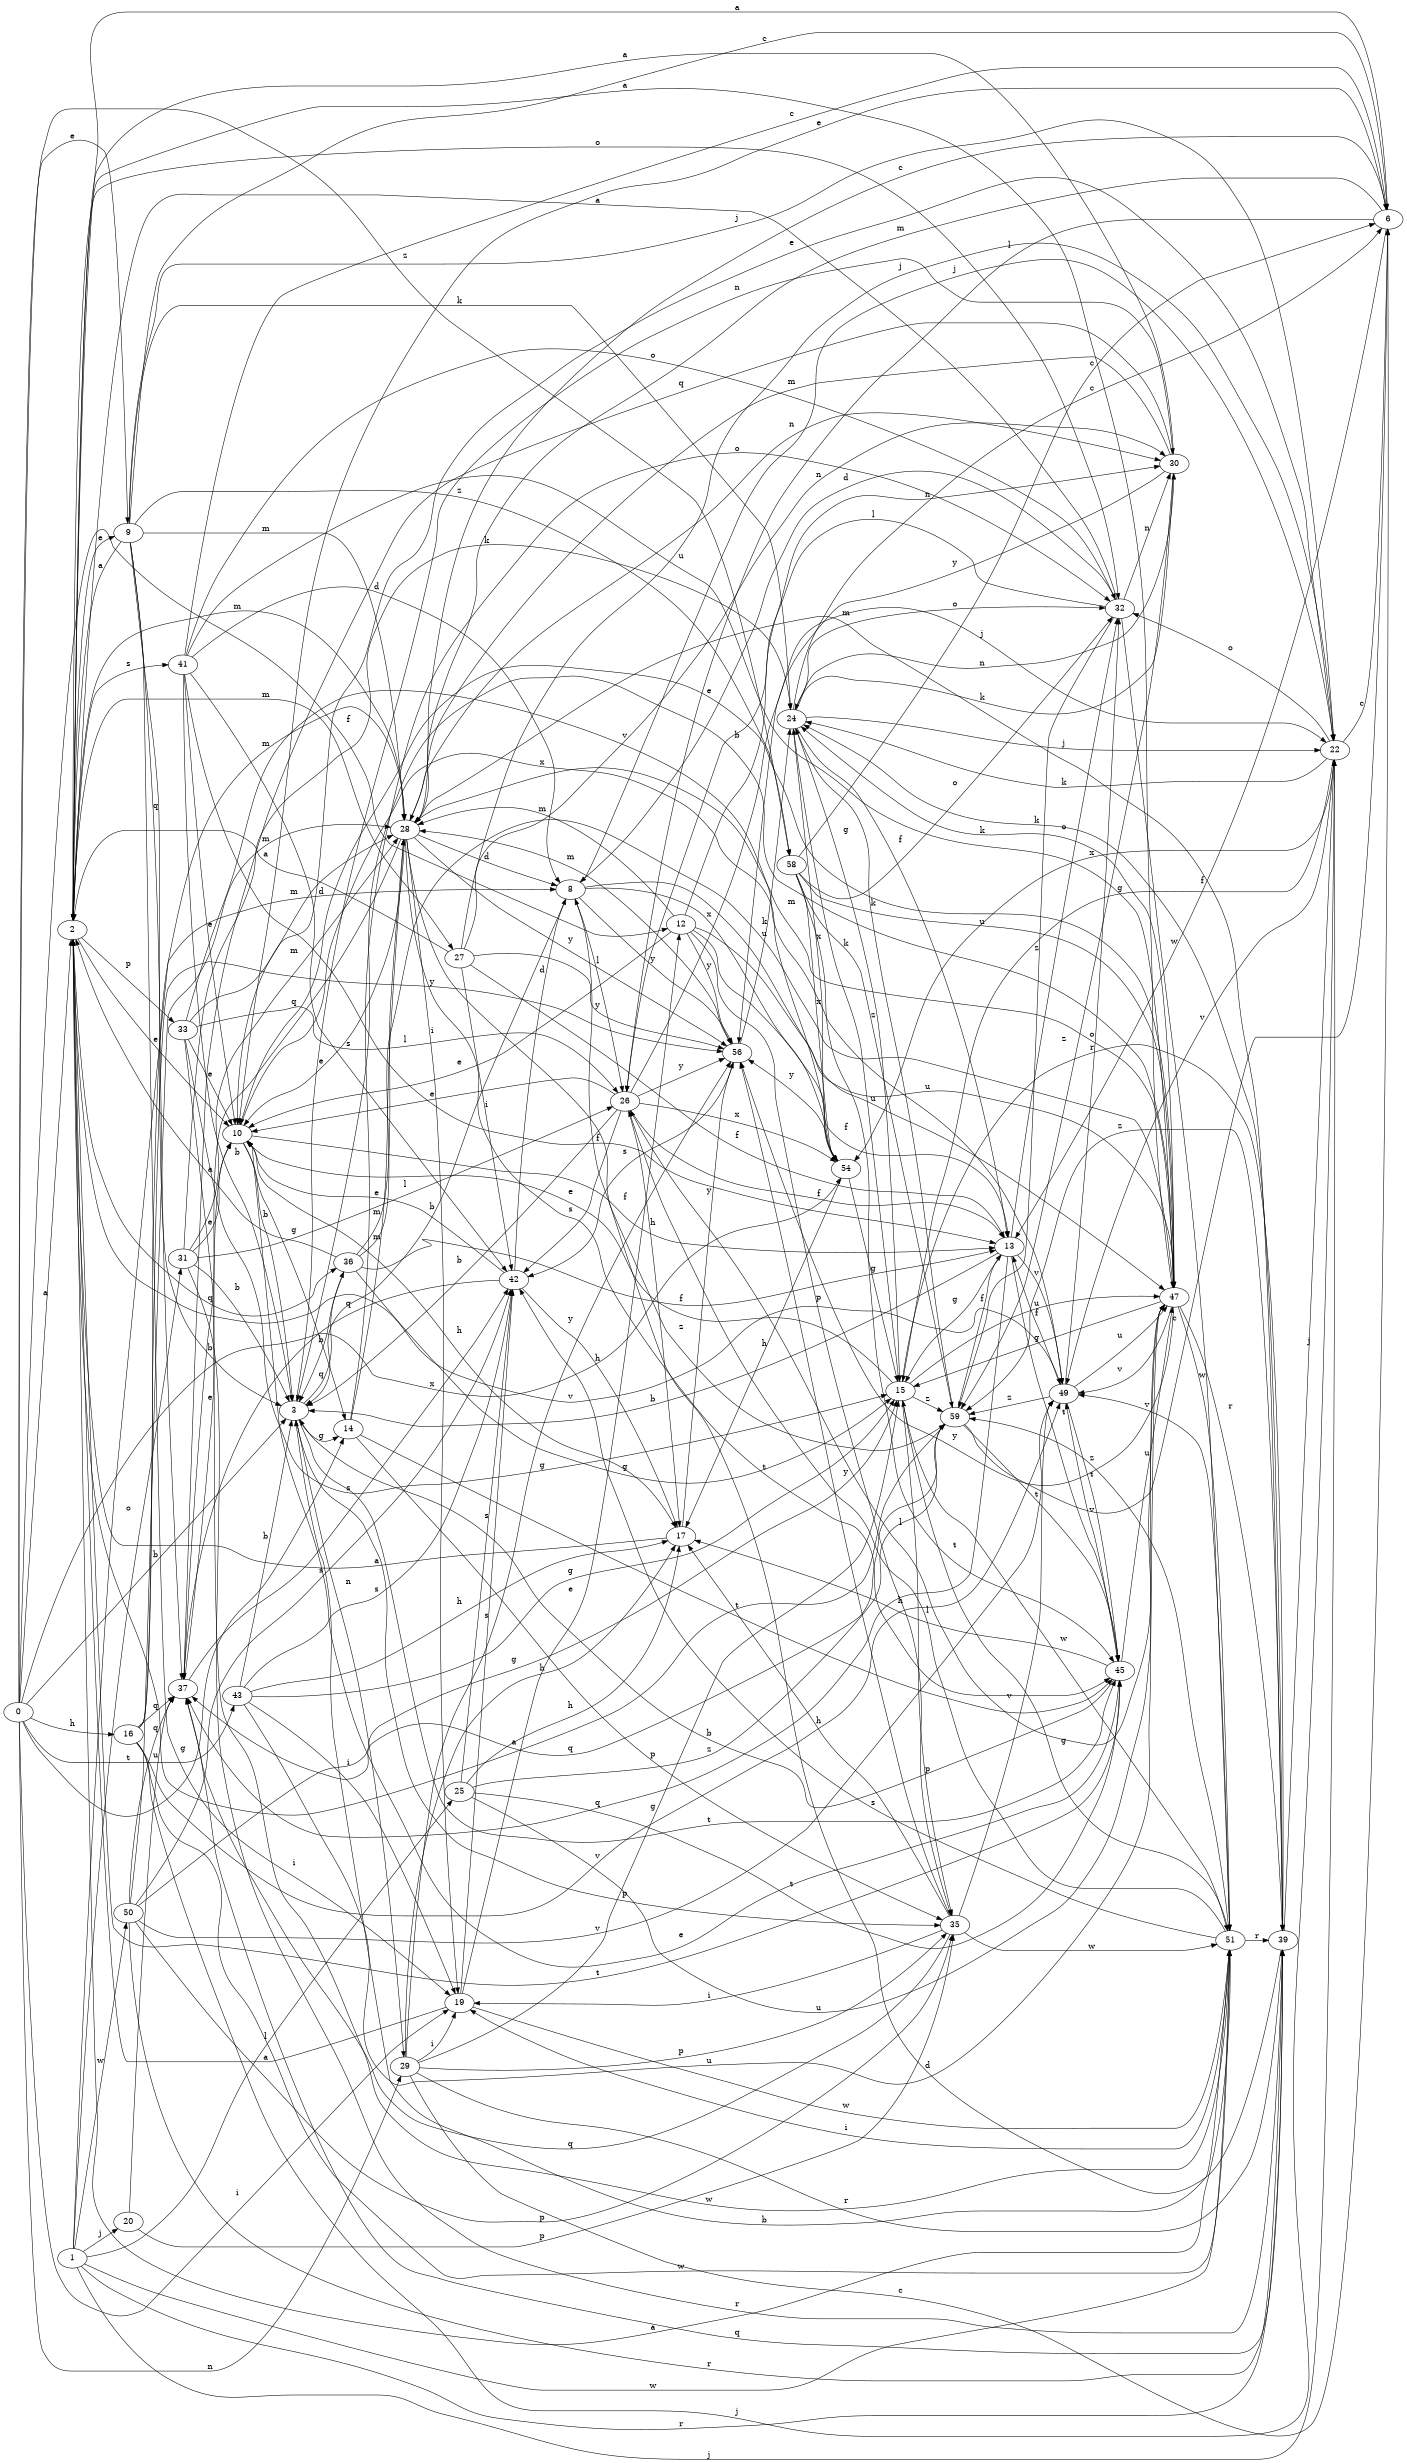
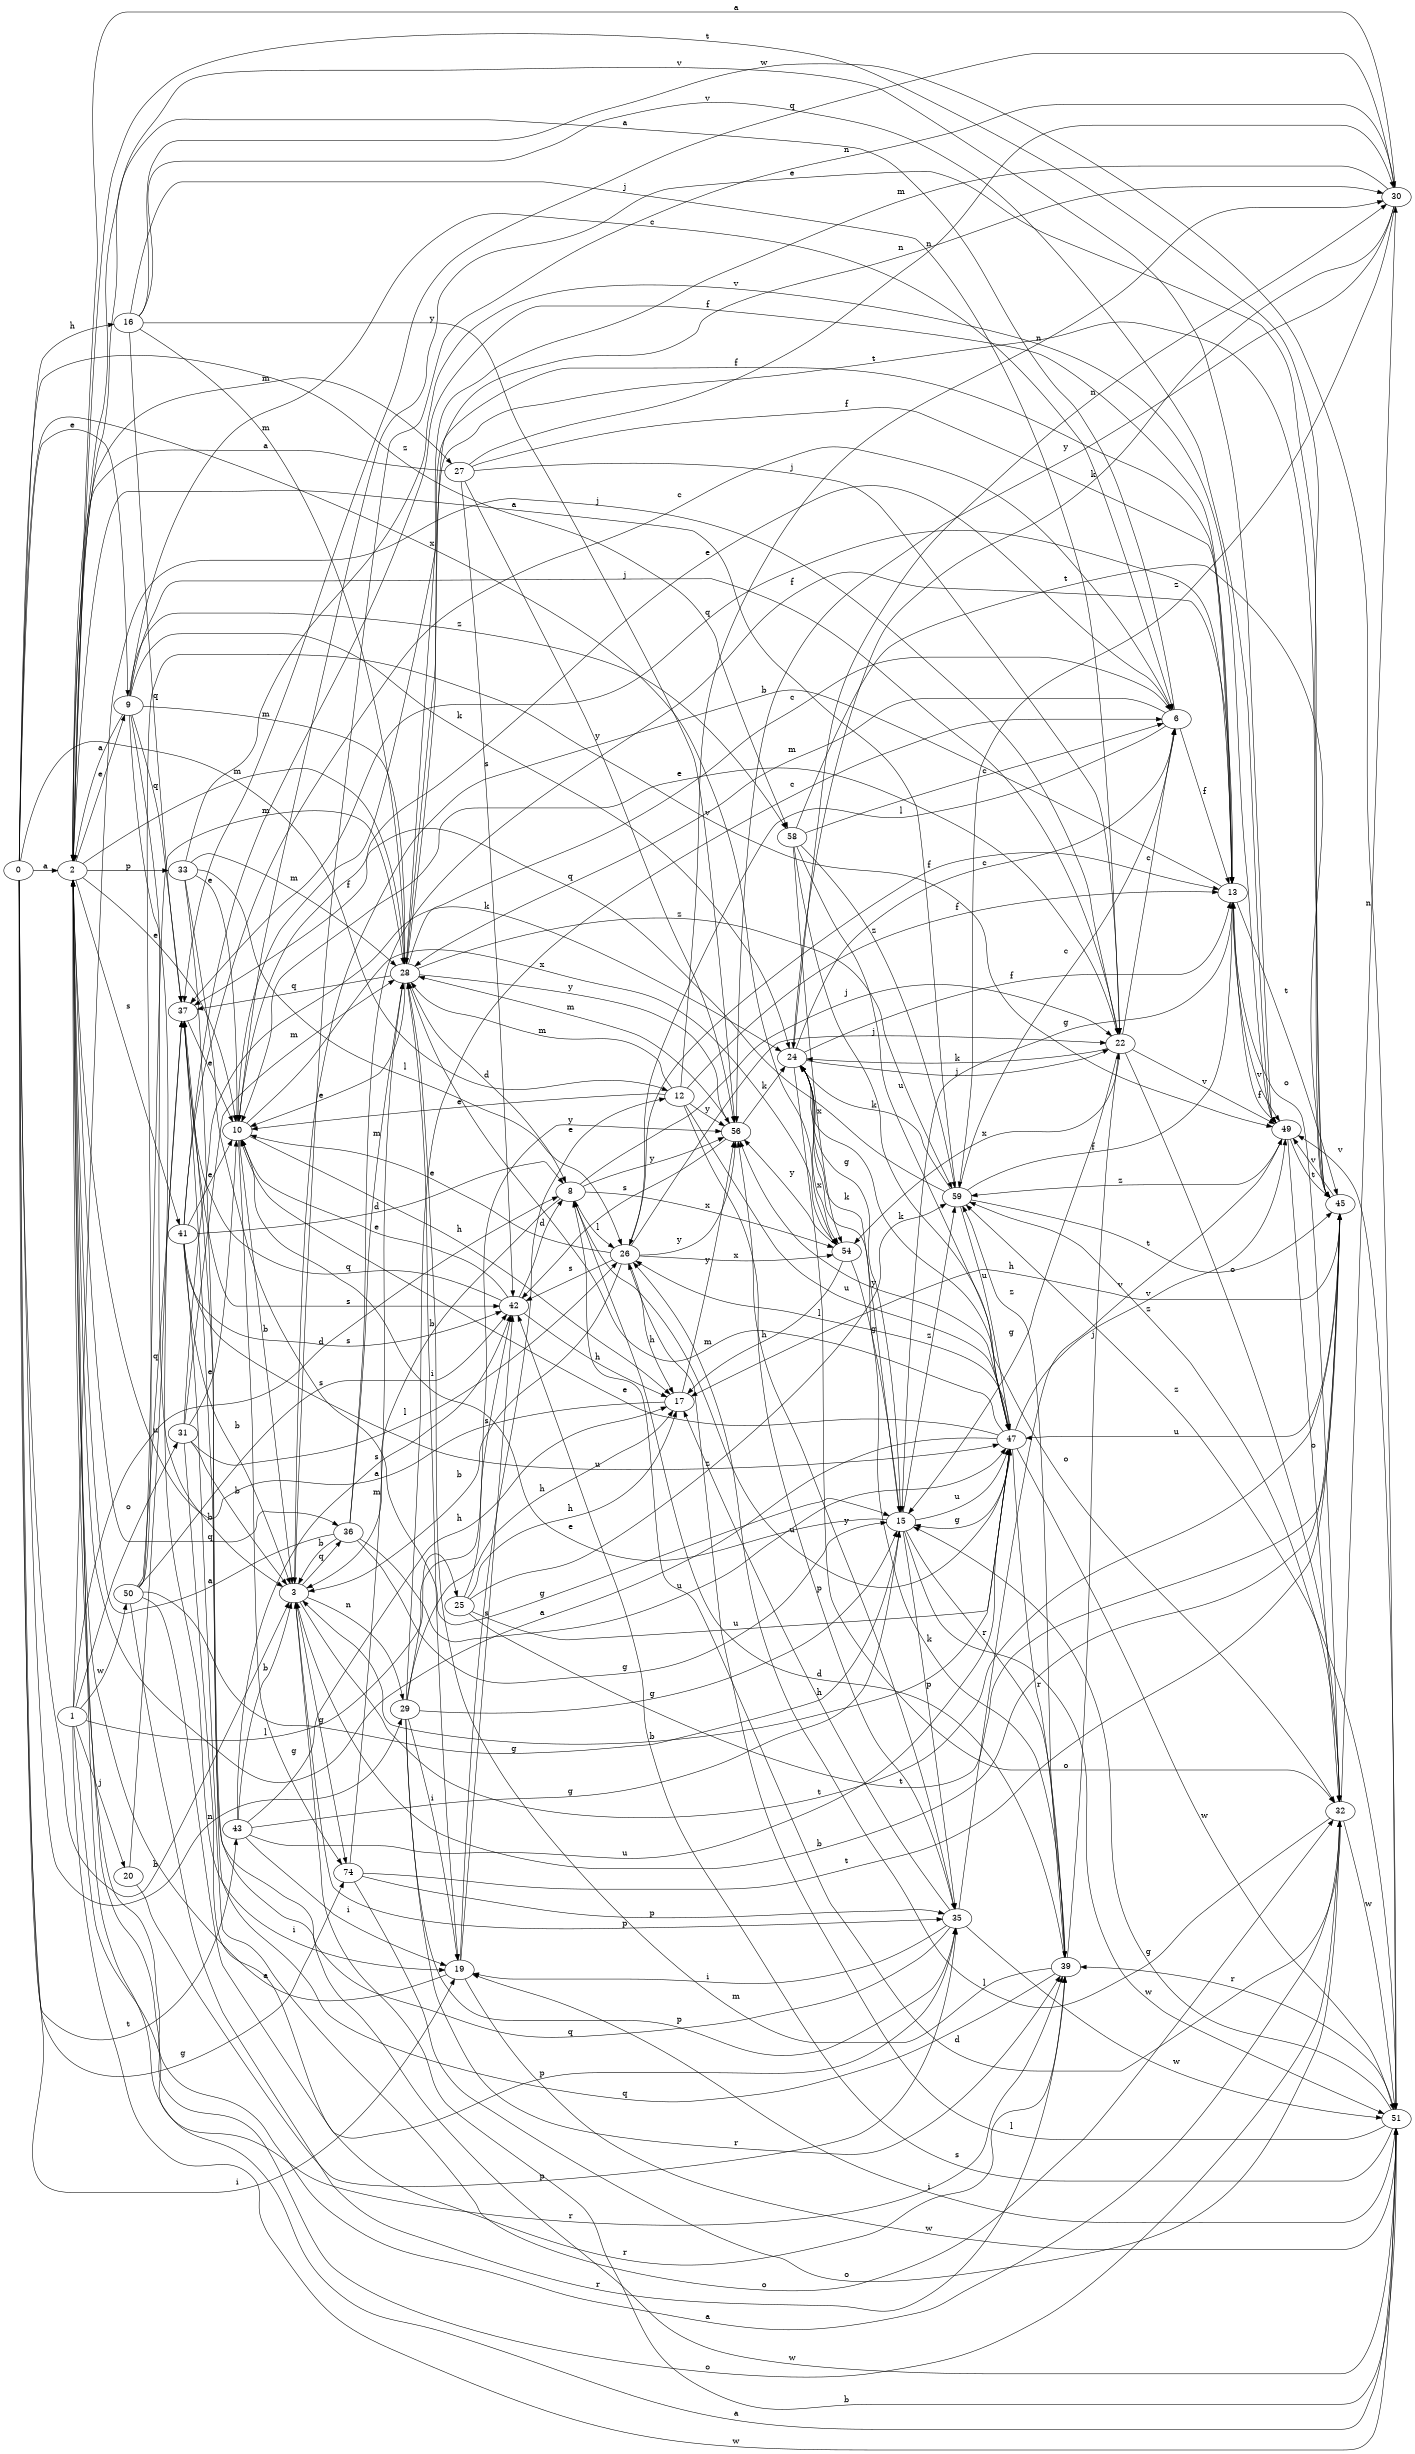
(487, 1105) -> (487, 764)
(1121, 1351) -> (990, 1314)
(348, 1429) -> (348, 1873)
